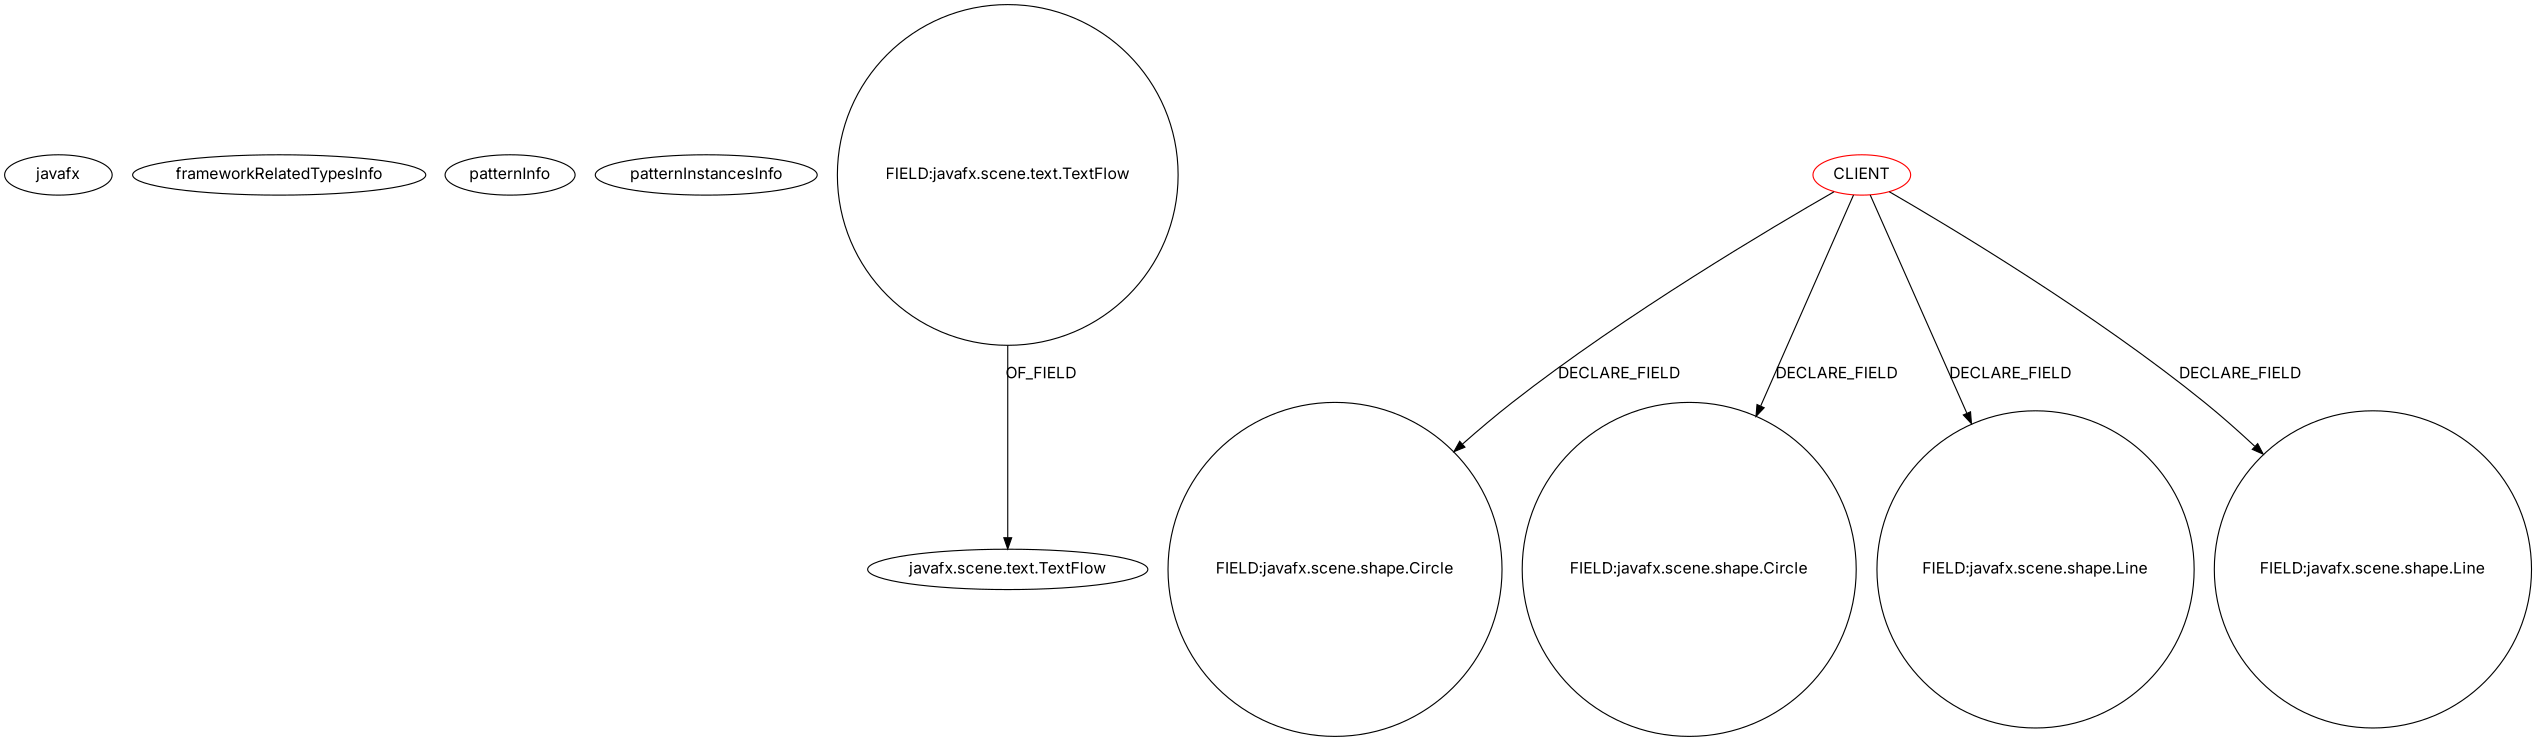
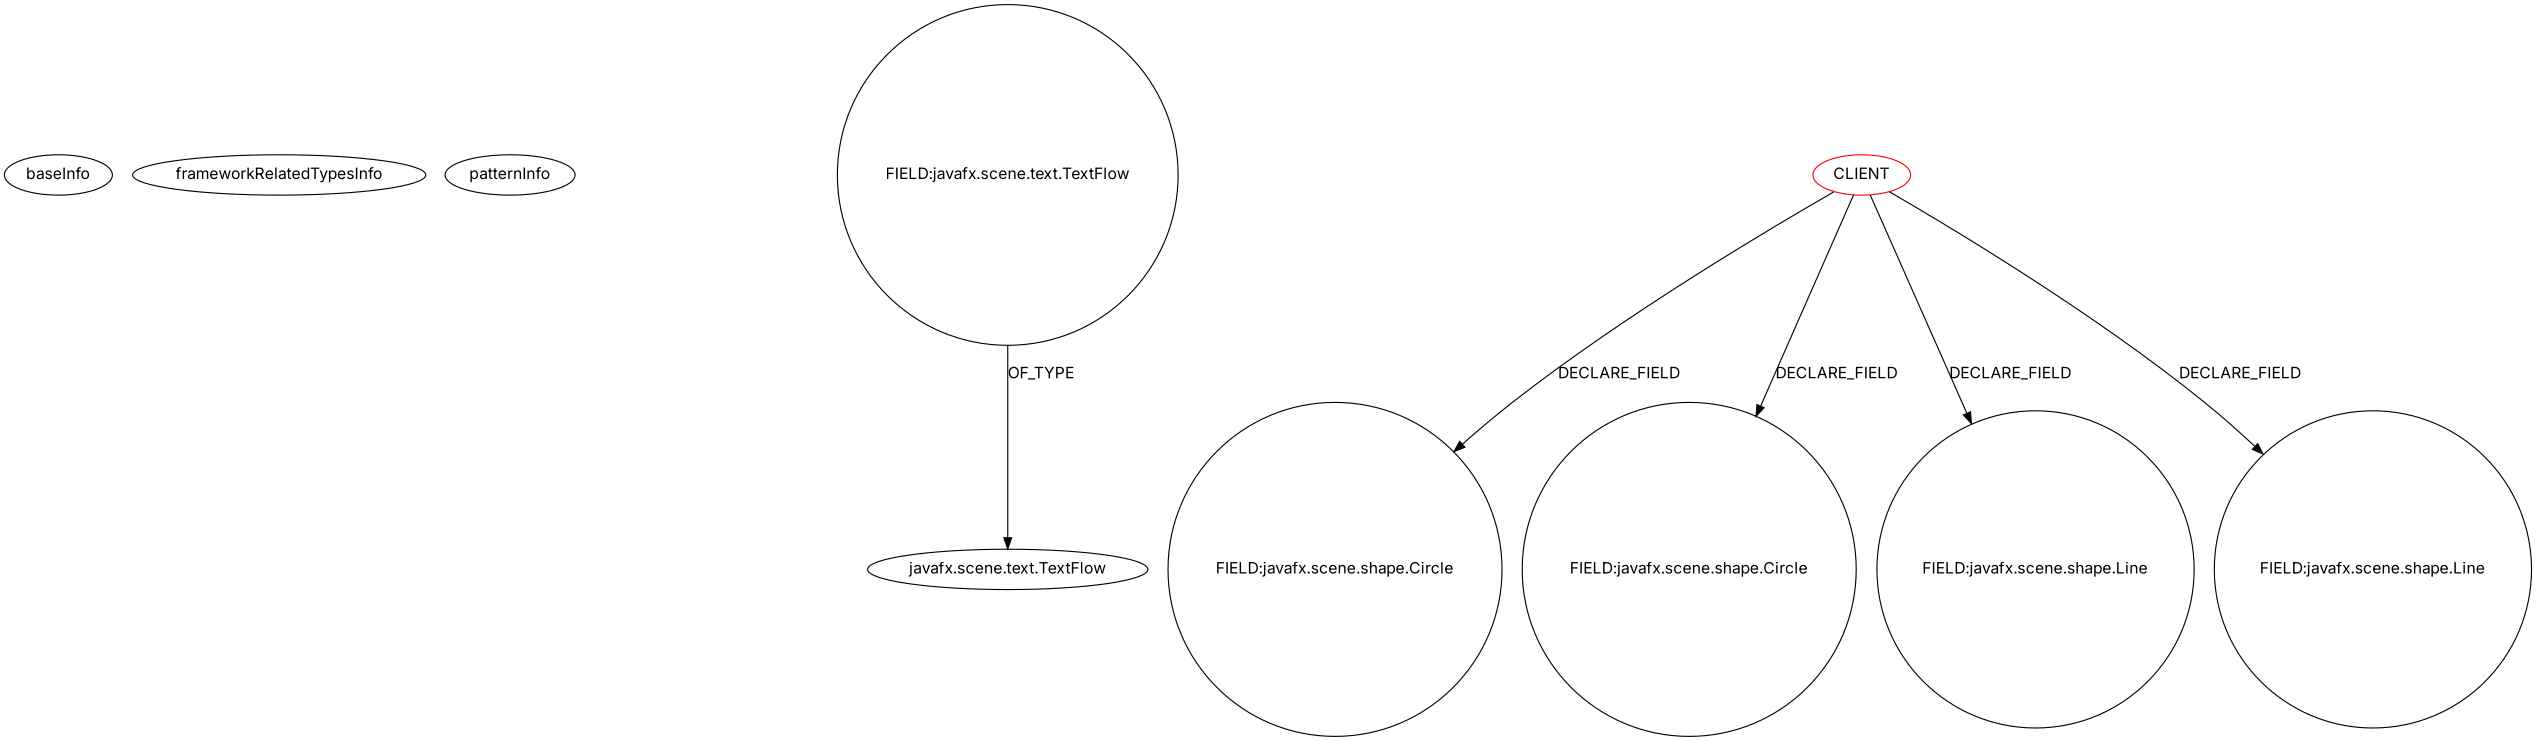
(58, 175) -> (58, 175)
(706, 175) -> none
(1041, 374) -> (1041, 374)
